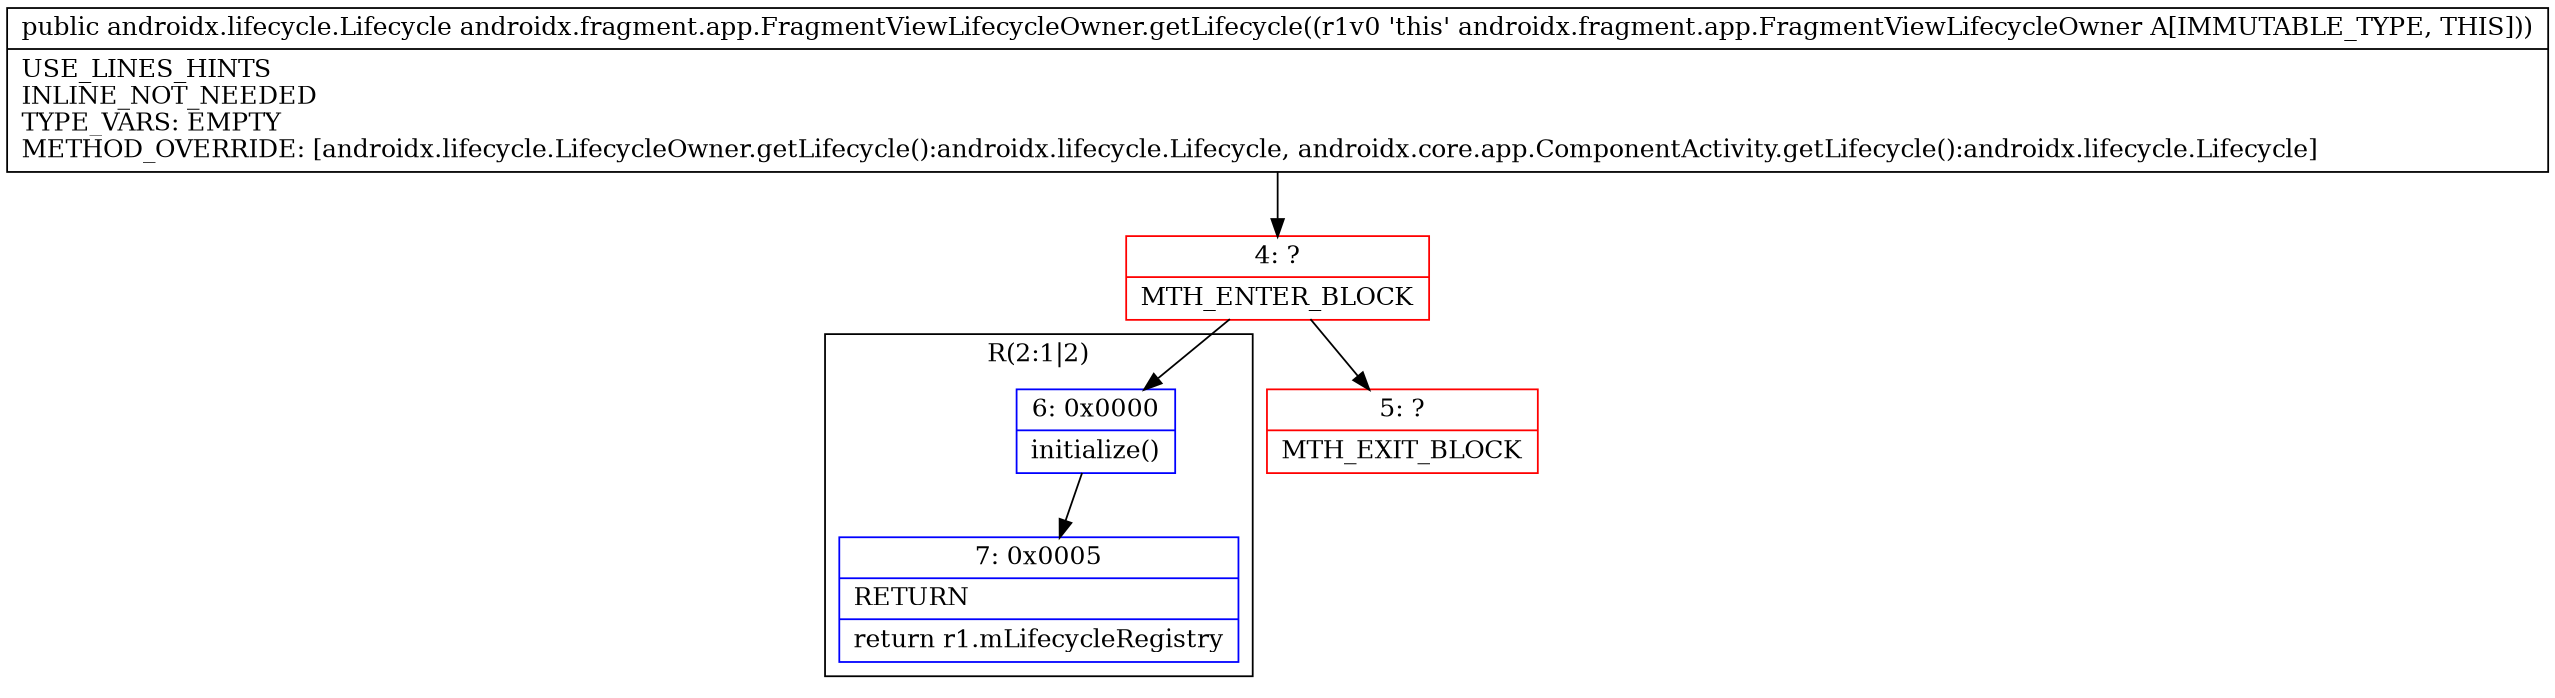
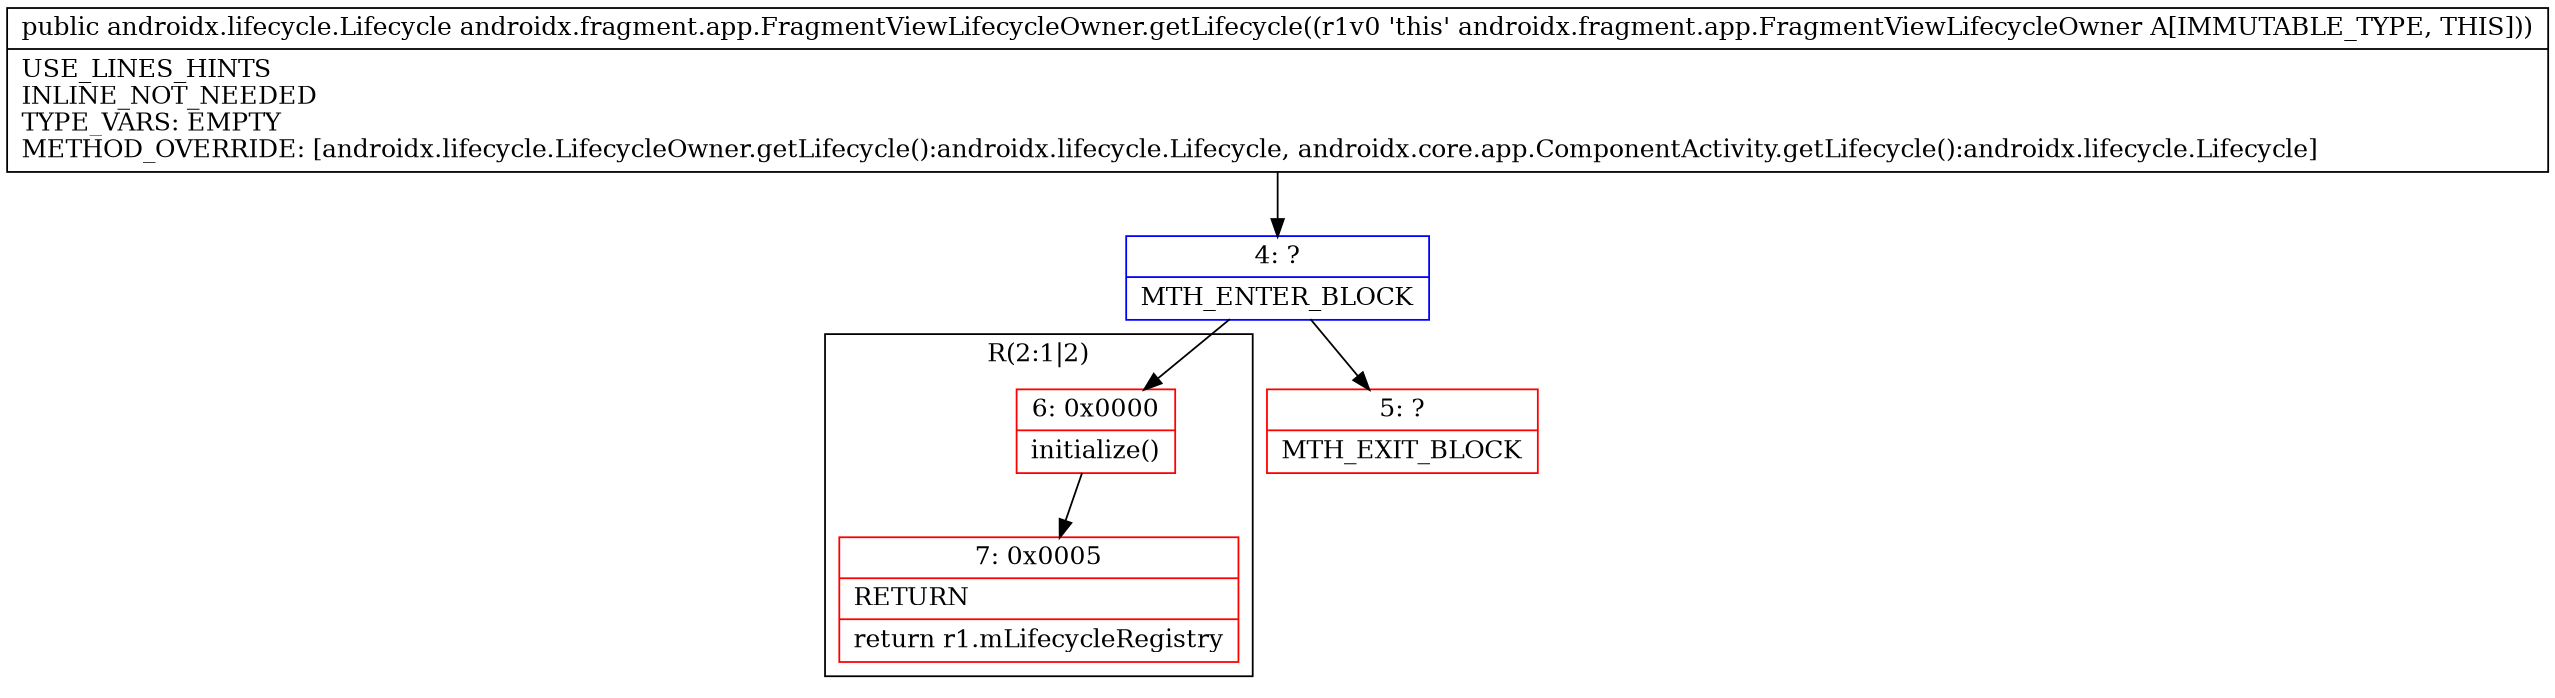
(1278, 278) -> (1278, 278)
(1096, 431) -> (1096, 431)
(1039, 600) -> (1039, 600)
